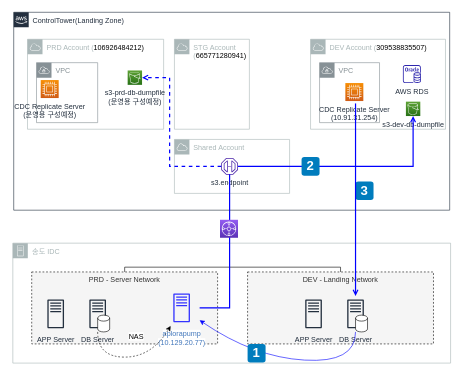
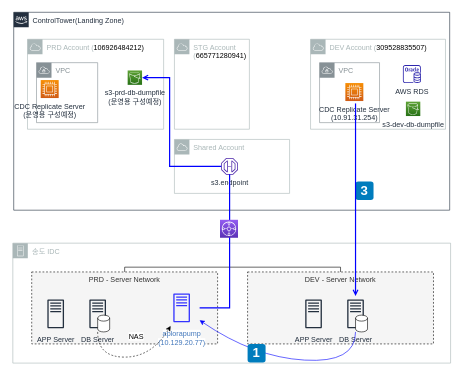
(380, 48) -> (380, 48)
(170, 135) -> (170, 135)
(311, 167) -> none
(349, 167) -> none
(341, 281) -> (341, 281)
